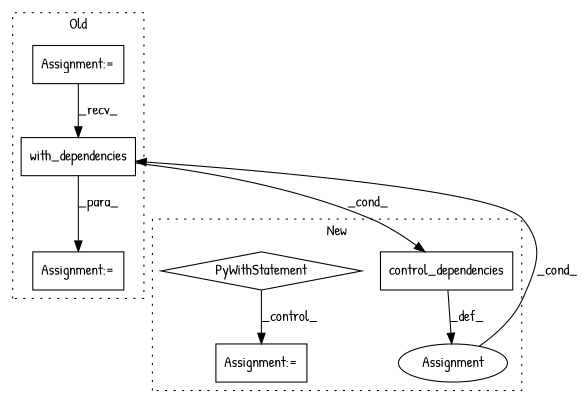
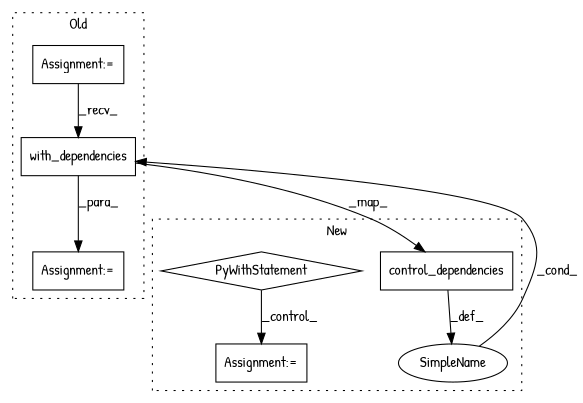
(368, 203) -> (368, 203)
(453, 363) -> (453, 363)
